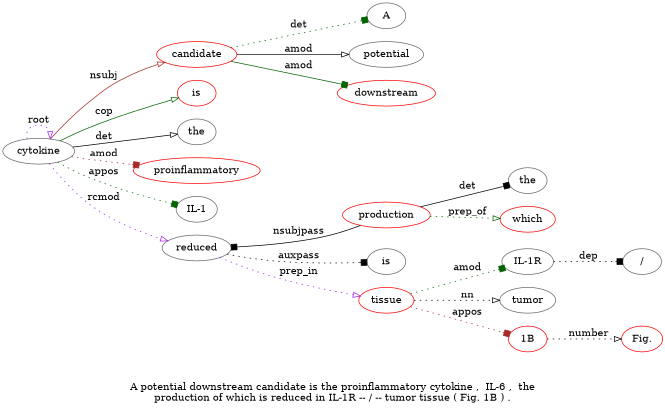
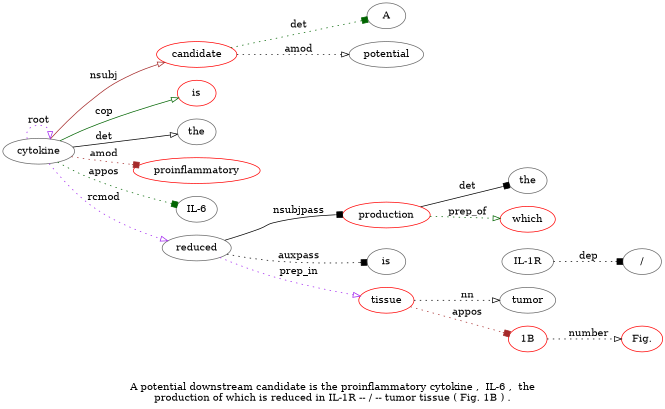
(289, 54) -> (289, 54)
(386, 93) -> none
(197, 209) -> (197, 209)
(300, 241) -> (279, 222)
(454, 282) -> none
